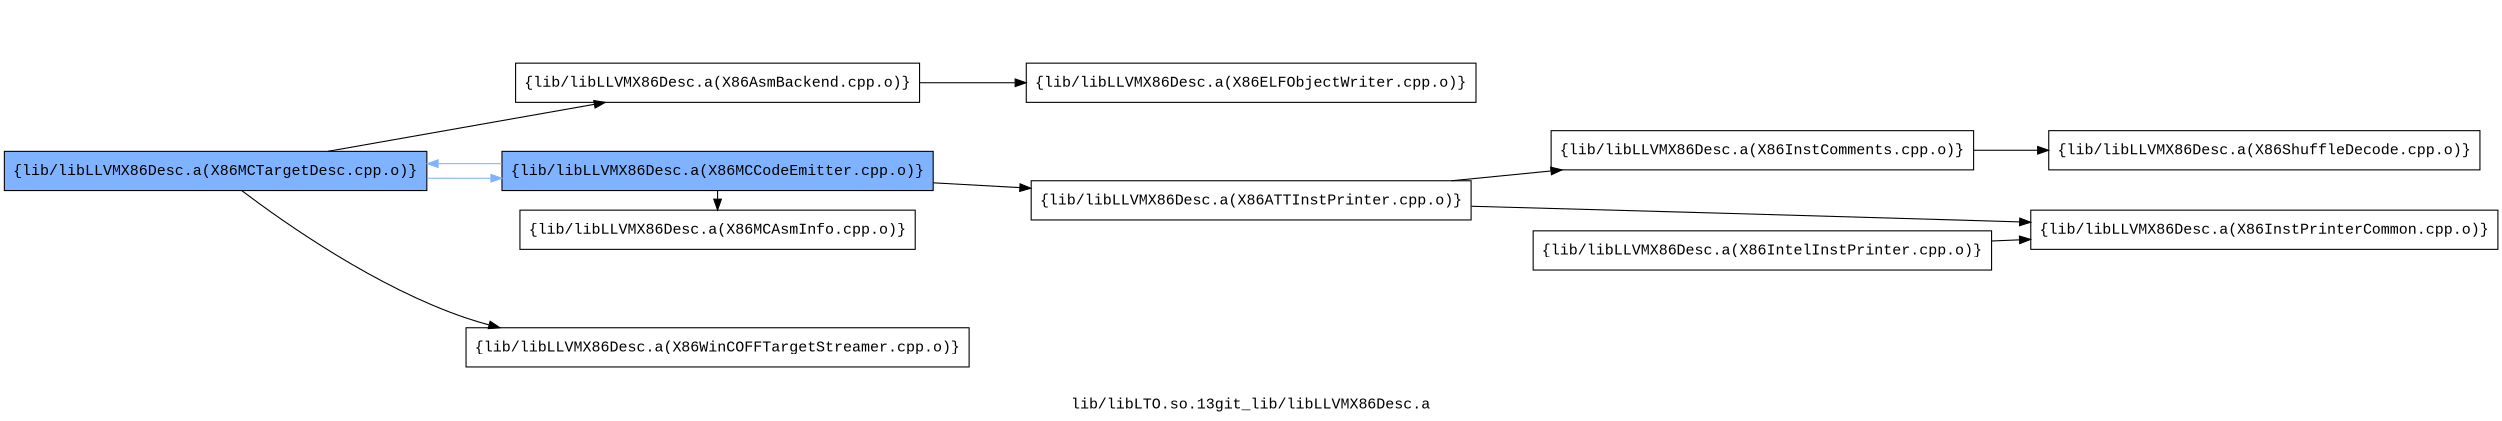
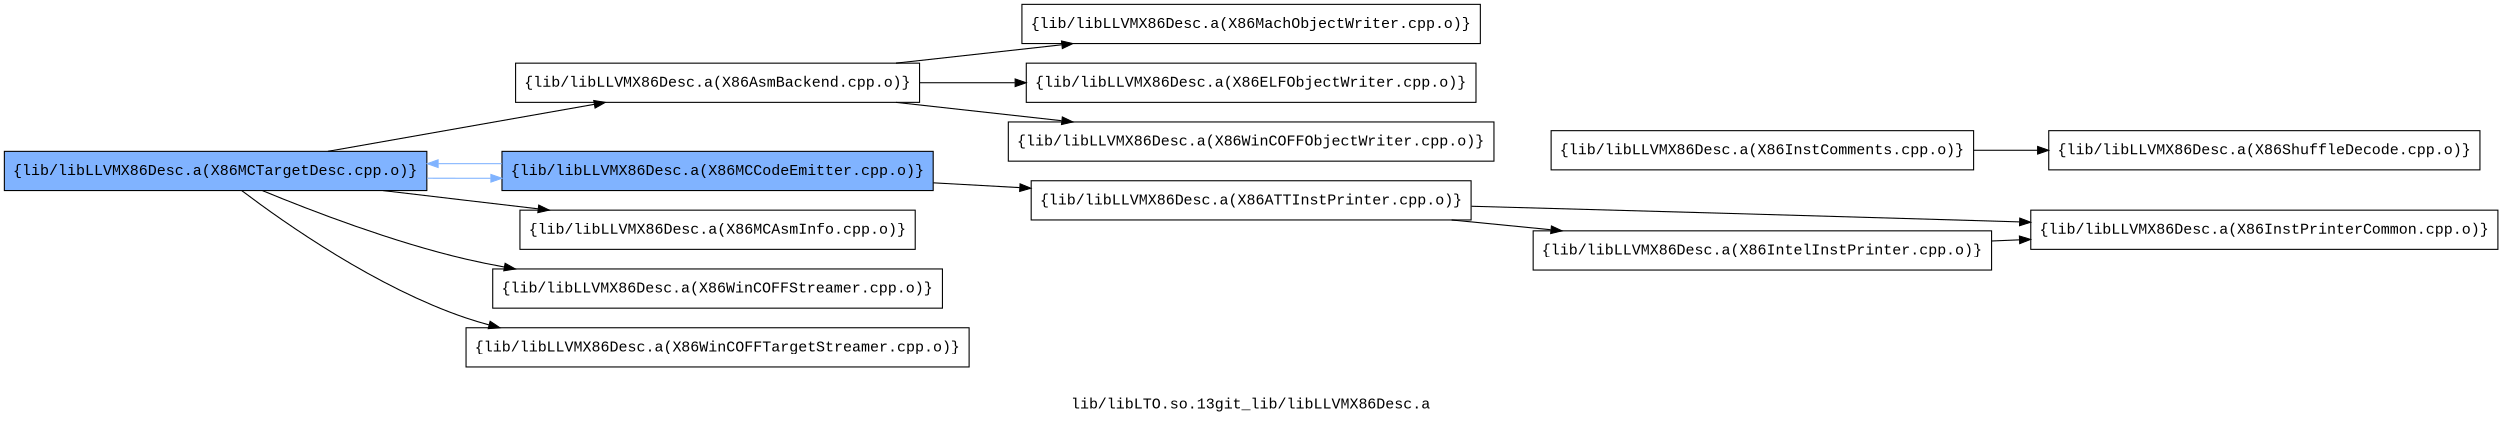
none -> (1251, 24)
none -> (1251, 142)
(1501, 176) -> (1501, 225)
(718, 195) -> (461, 200)
none -> (718, 289)
